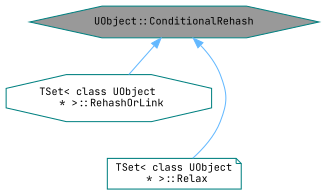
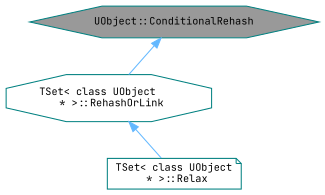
(225, 104) -> (148, 144)
